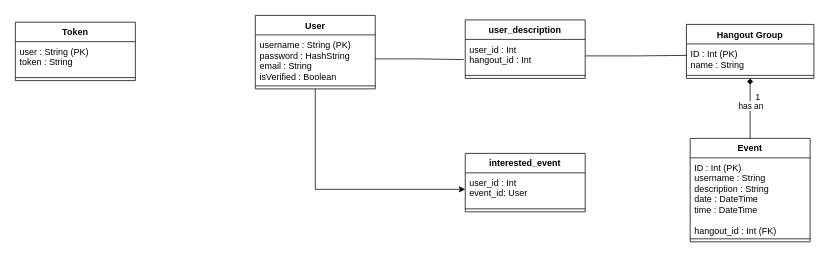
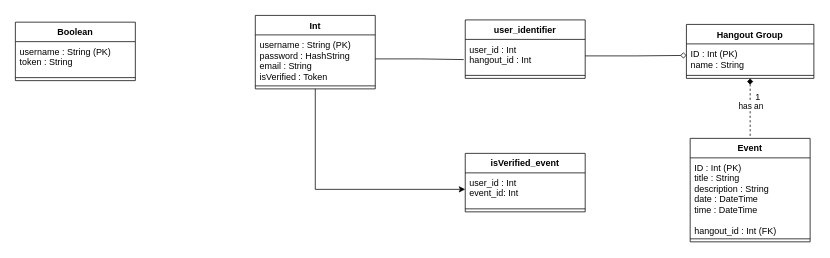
(315, 26) -> (315, 26)
(525, 30) -> (525, 30)
(75, 32) -> (75, 32)
(309, 45) -> (309, 45)
(59, 52) -> (69, 52)
(681, 55) -> (680, 55)
(750, 124) -> (750, 124)
(525, 164) -> (525, 164)
(723, 168) -> (723, 168)
(498, 183) -> (498, 183)
